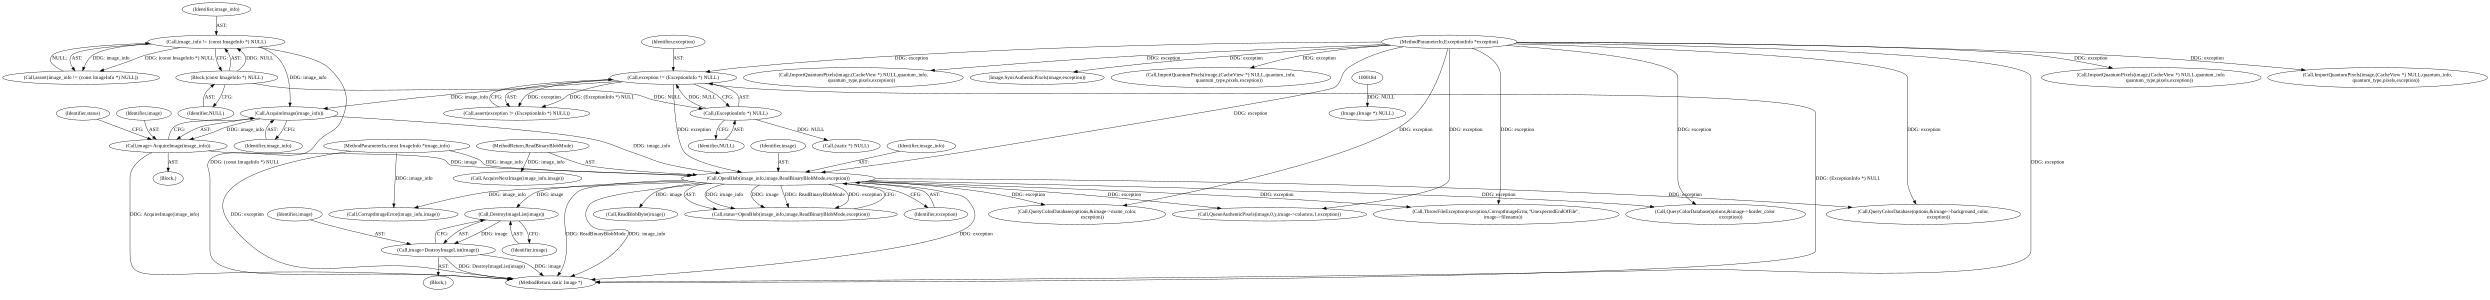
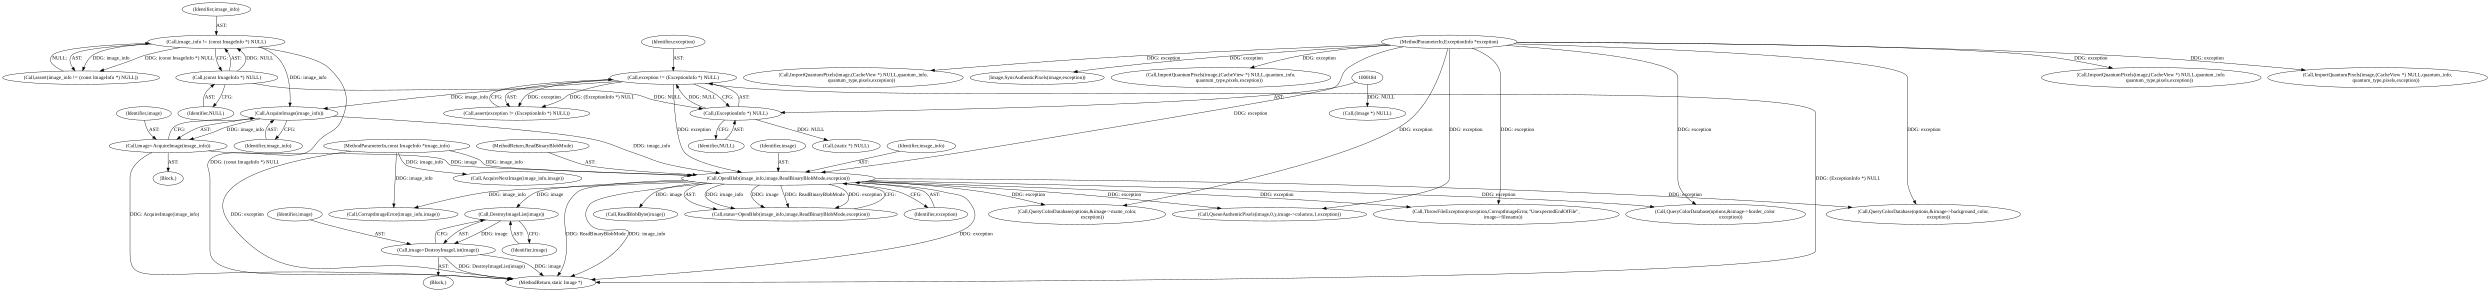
(1045, 49) -> none
(227, 78) -> (227, 78)
none -> (1071, 106)
(83, 113) -> none
(1367, 113) -> (1367, 113)
(527, 161) -> (427, 170)
(1717, 269) -> none
